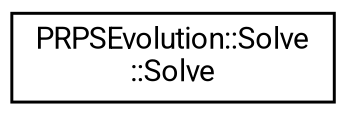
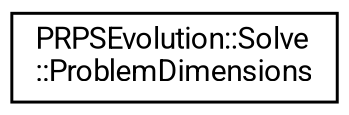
(173, 58) -> (175, 58)
